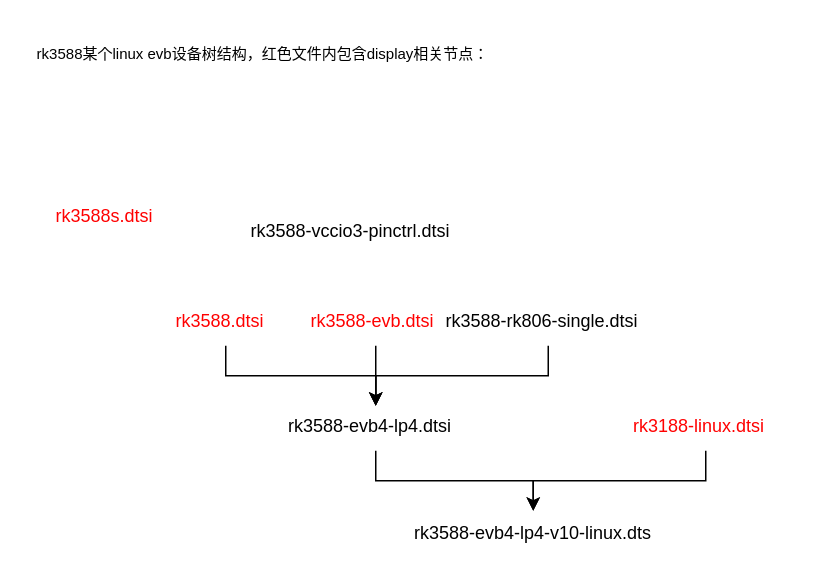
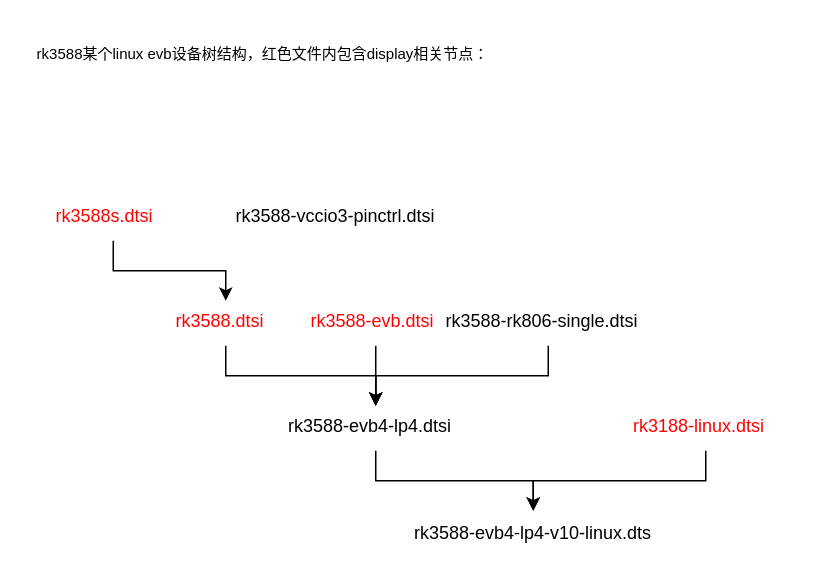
(353, 233) -> (338, 218)
none -> (164, 271)
